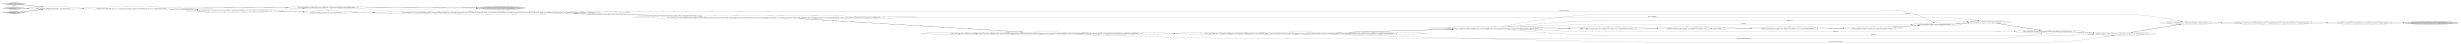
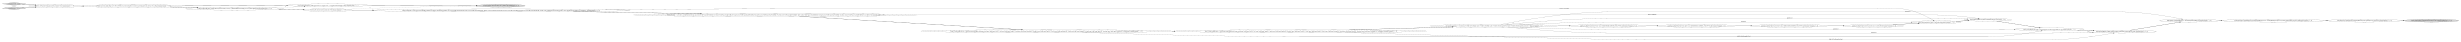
(14, 8) -> none
